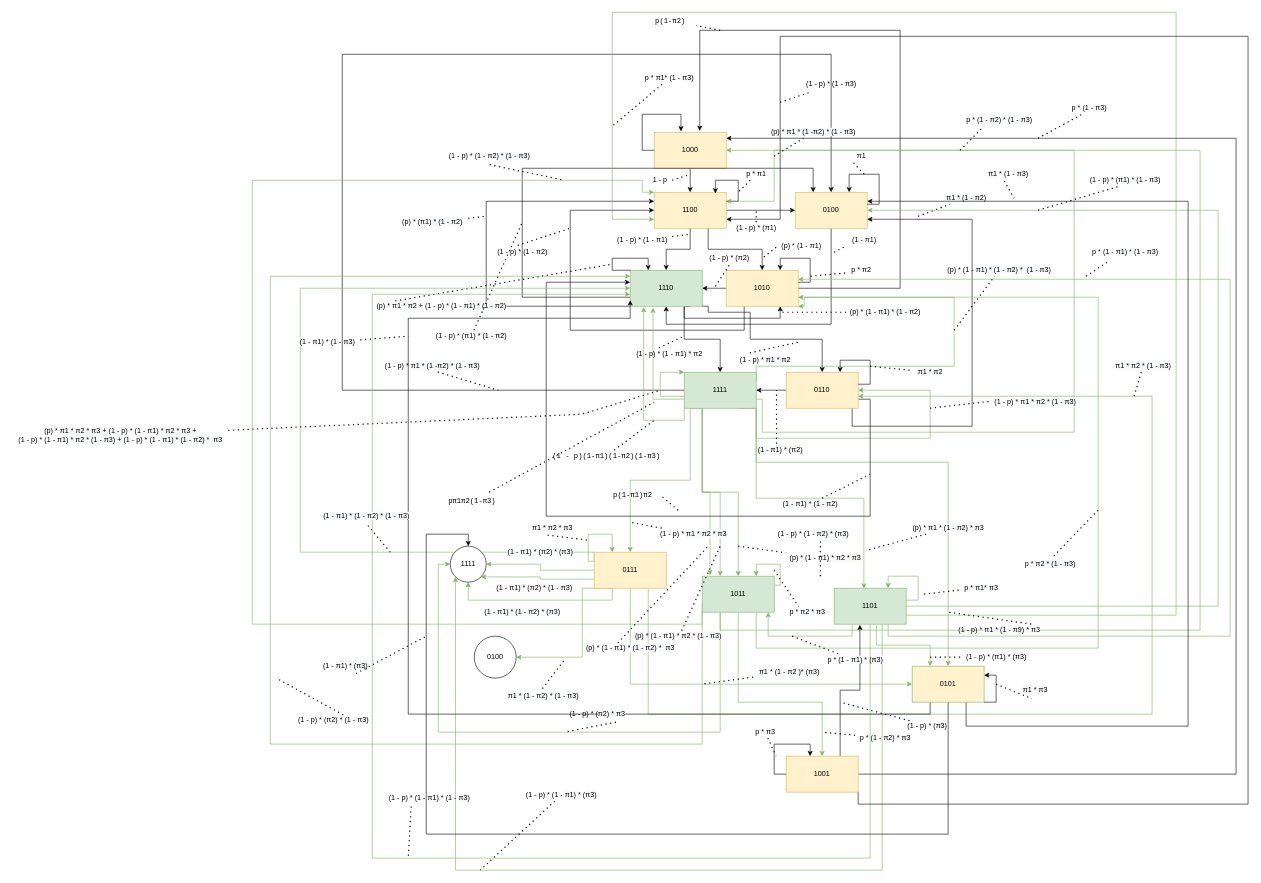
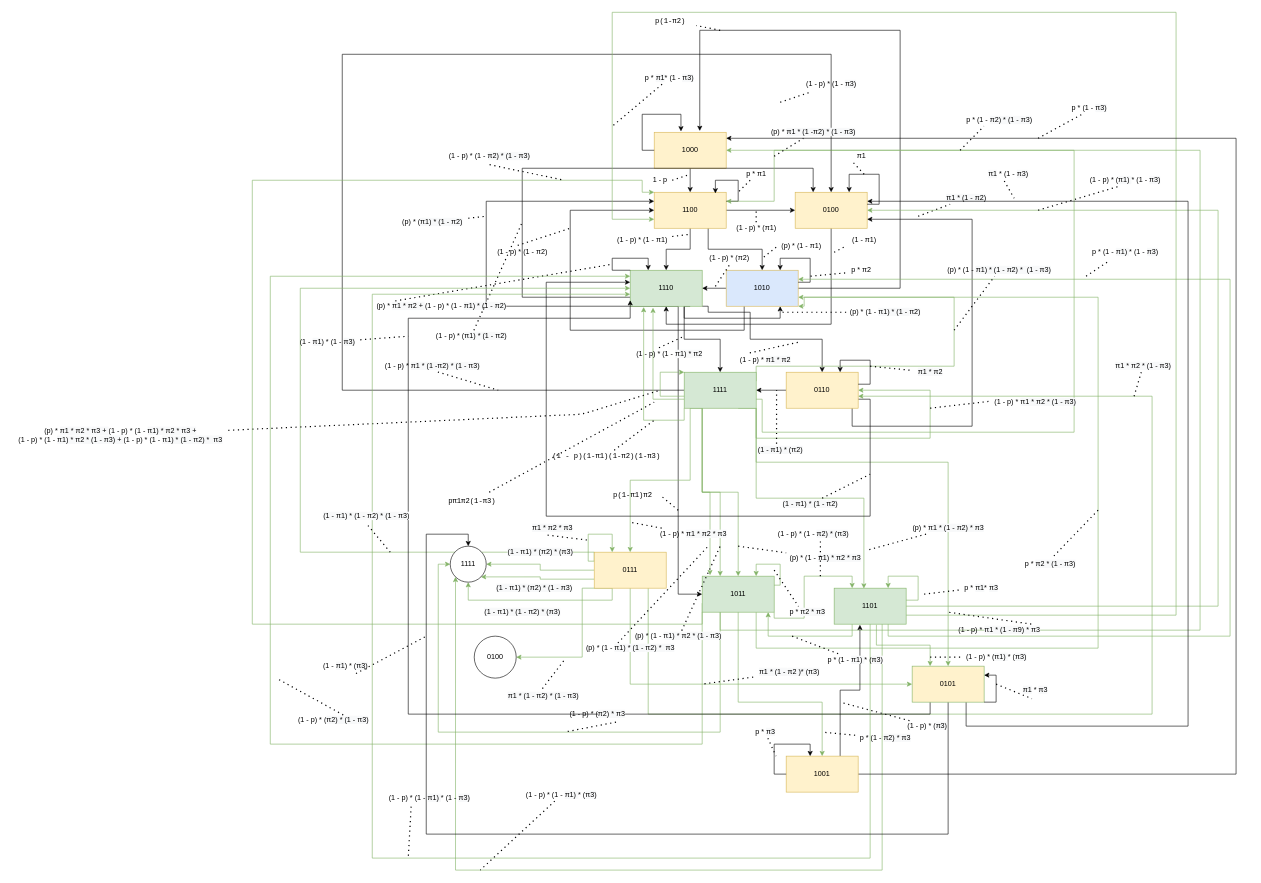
(762, 288) -> (762, 288)
none -> (852, 578)
none -> (678, 593)
(858, 803) -> none
